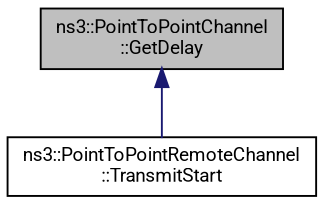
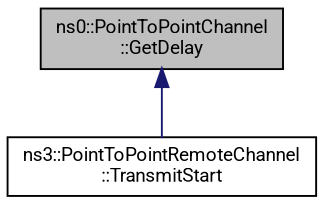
(162, 39) -> (162, 39)
